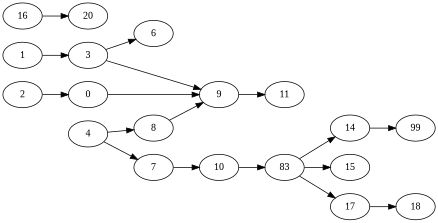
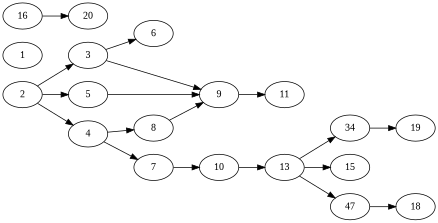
(52, 55) -> (52, 77)
(88, 95) -> (88, 95)
none -> (52, 112)
(350, 128) -> (350, 128)
(416, 128) -> (416, 128)
(285, 167) -> (285, 167)
(350, 207) -> (350, 207)
